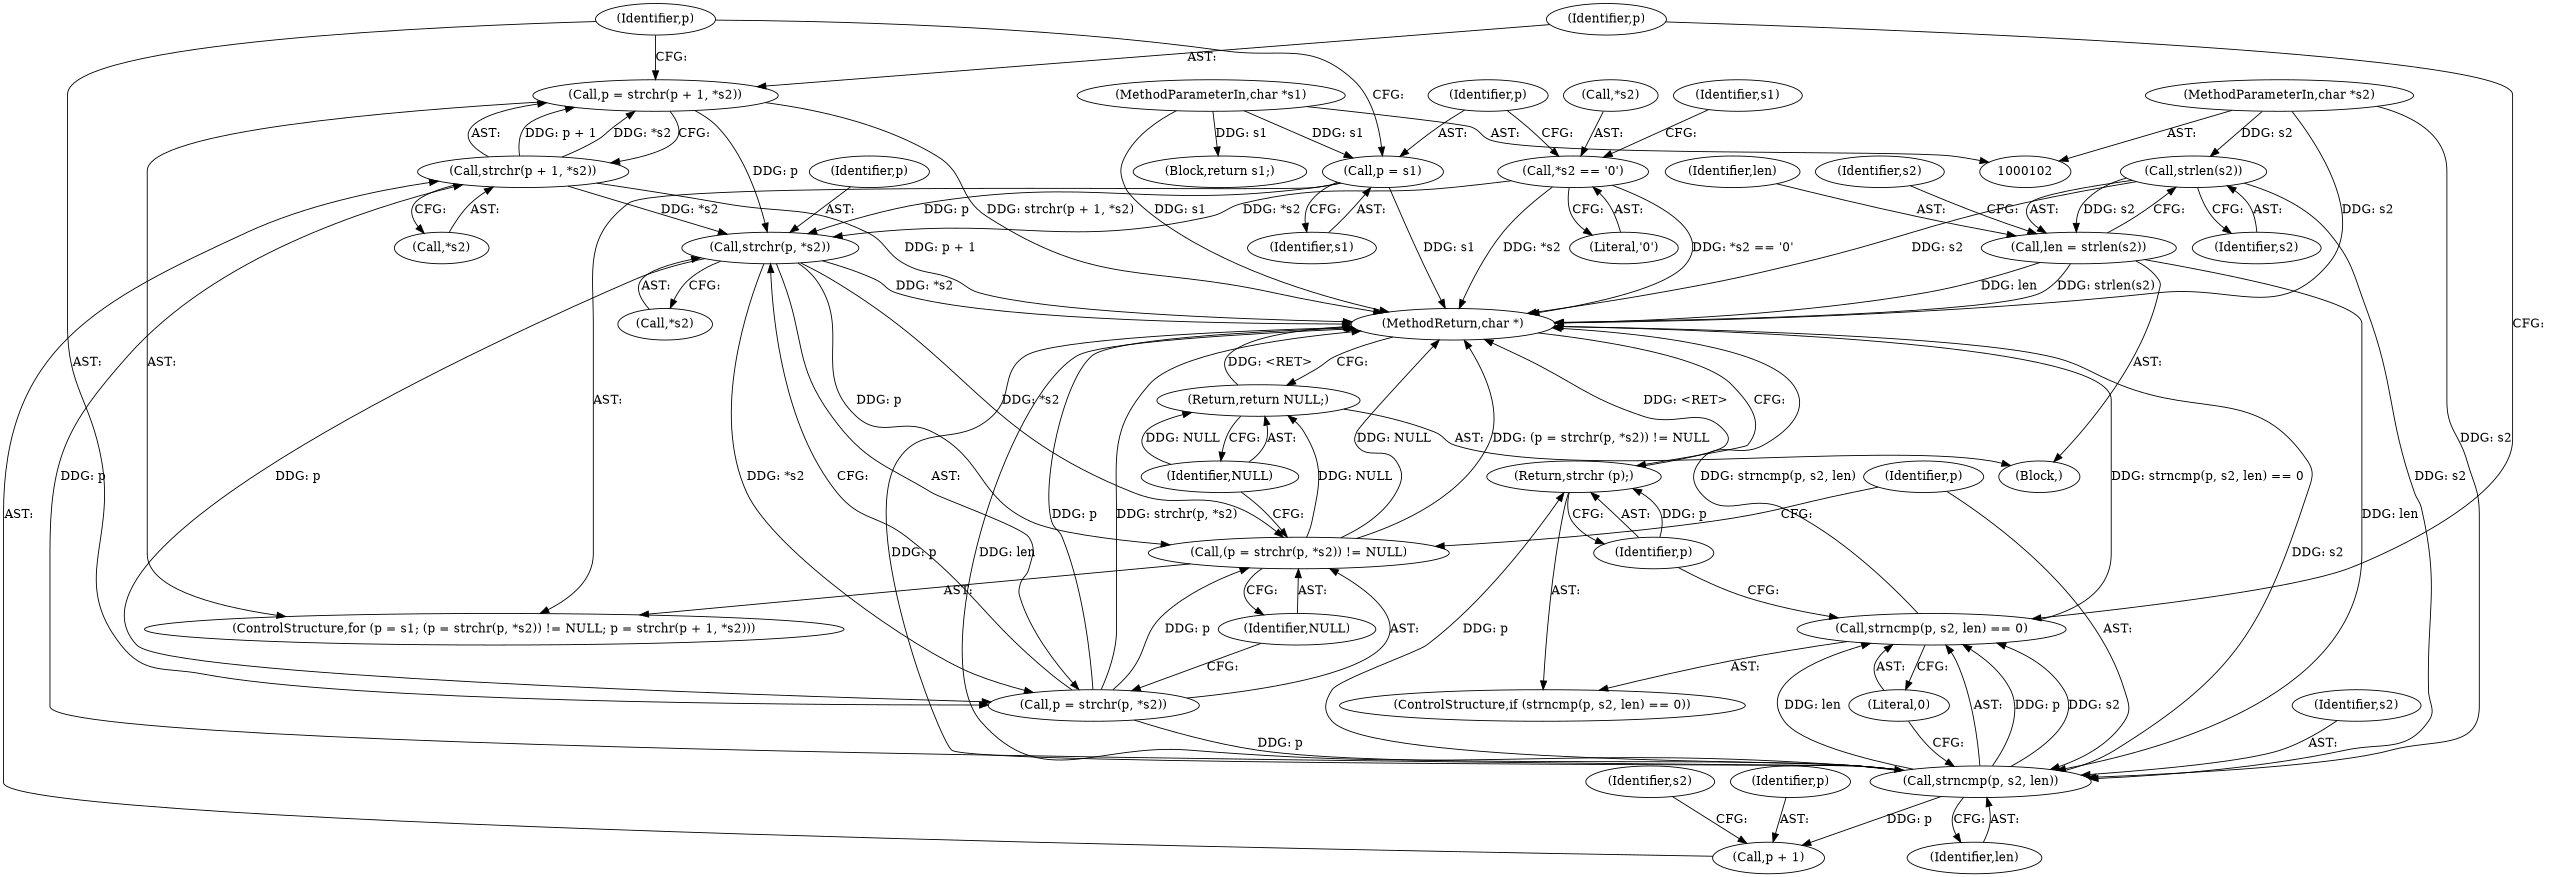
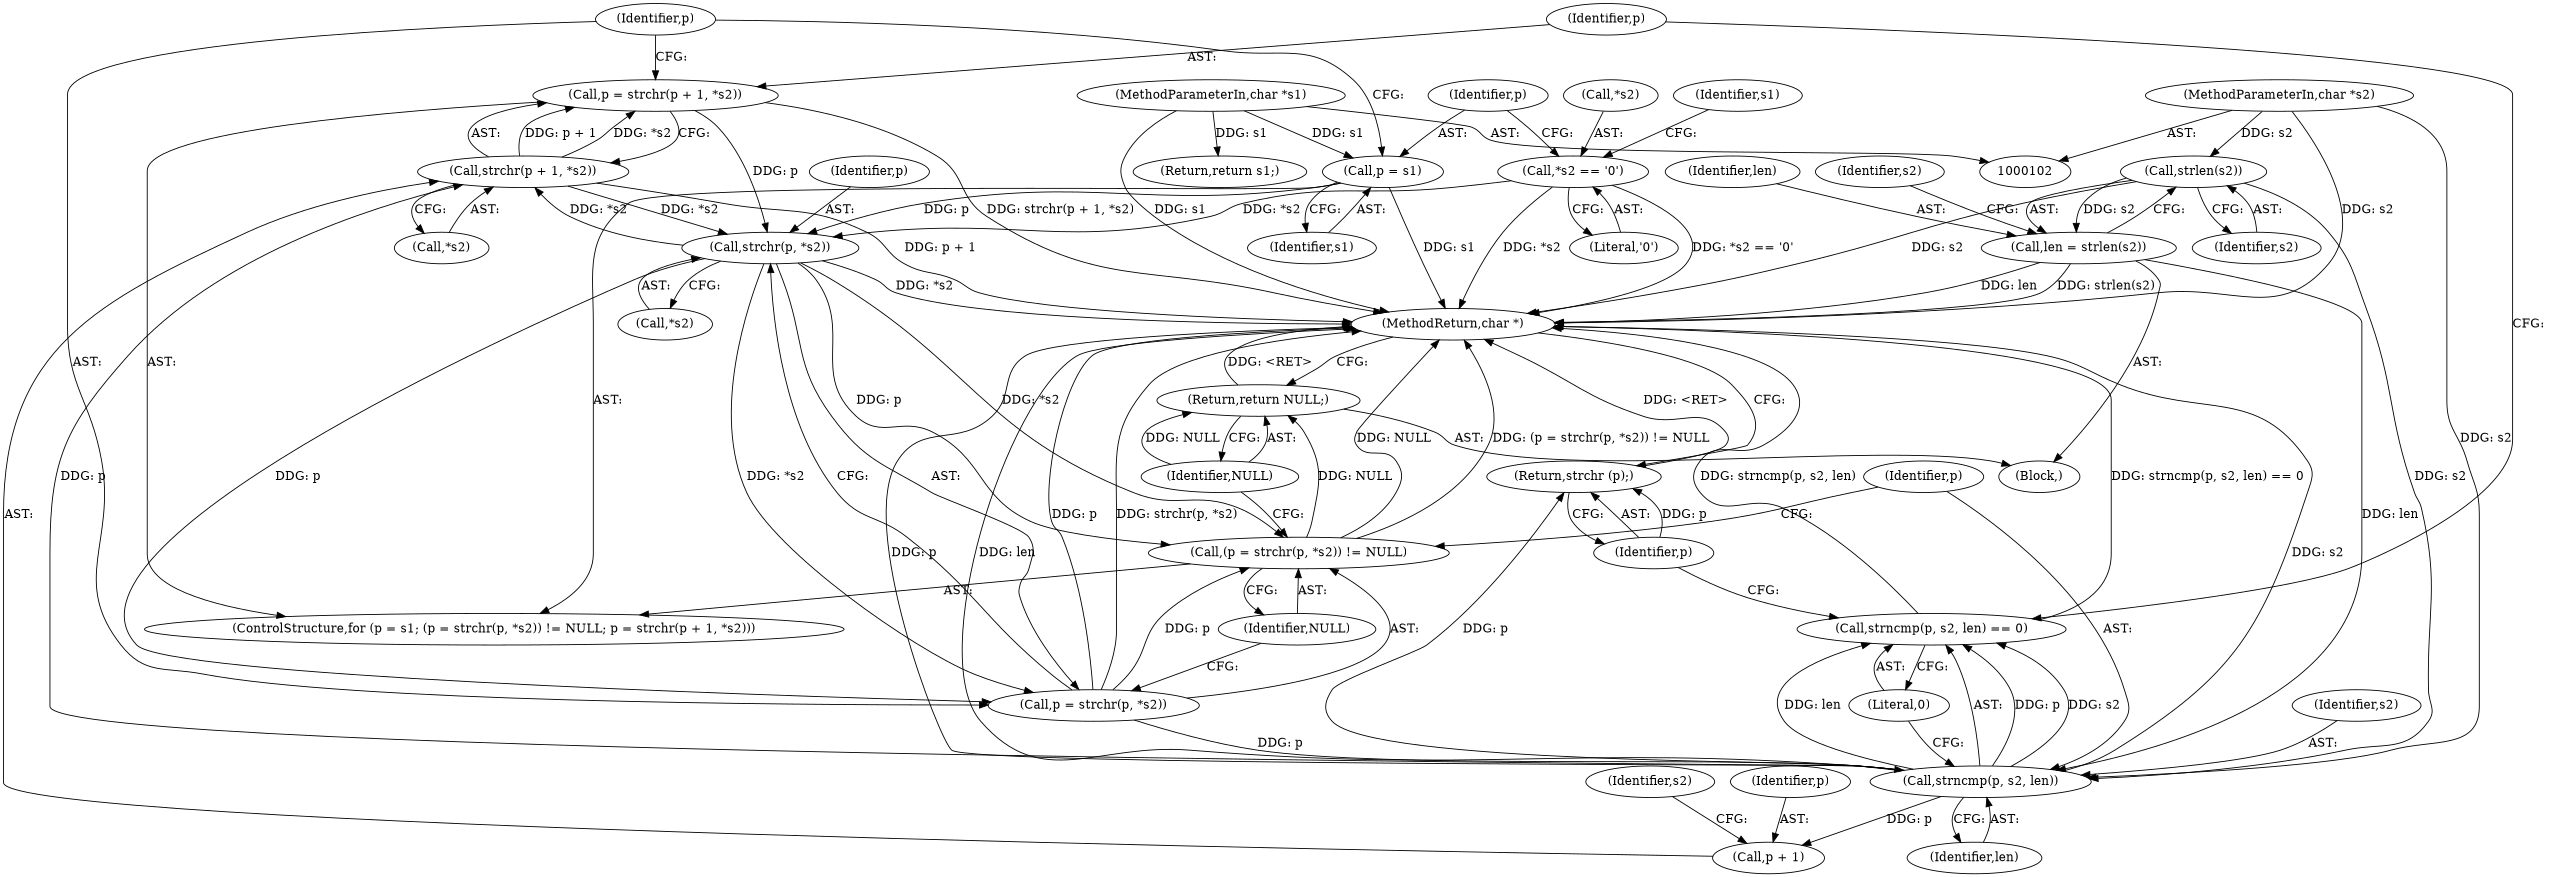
(1220, 172) -> (1220, 172)
none -> (611, 232)
(1542, 705) -> none
